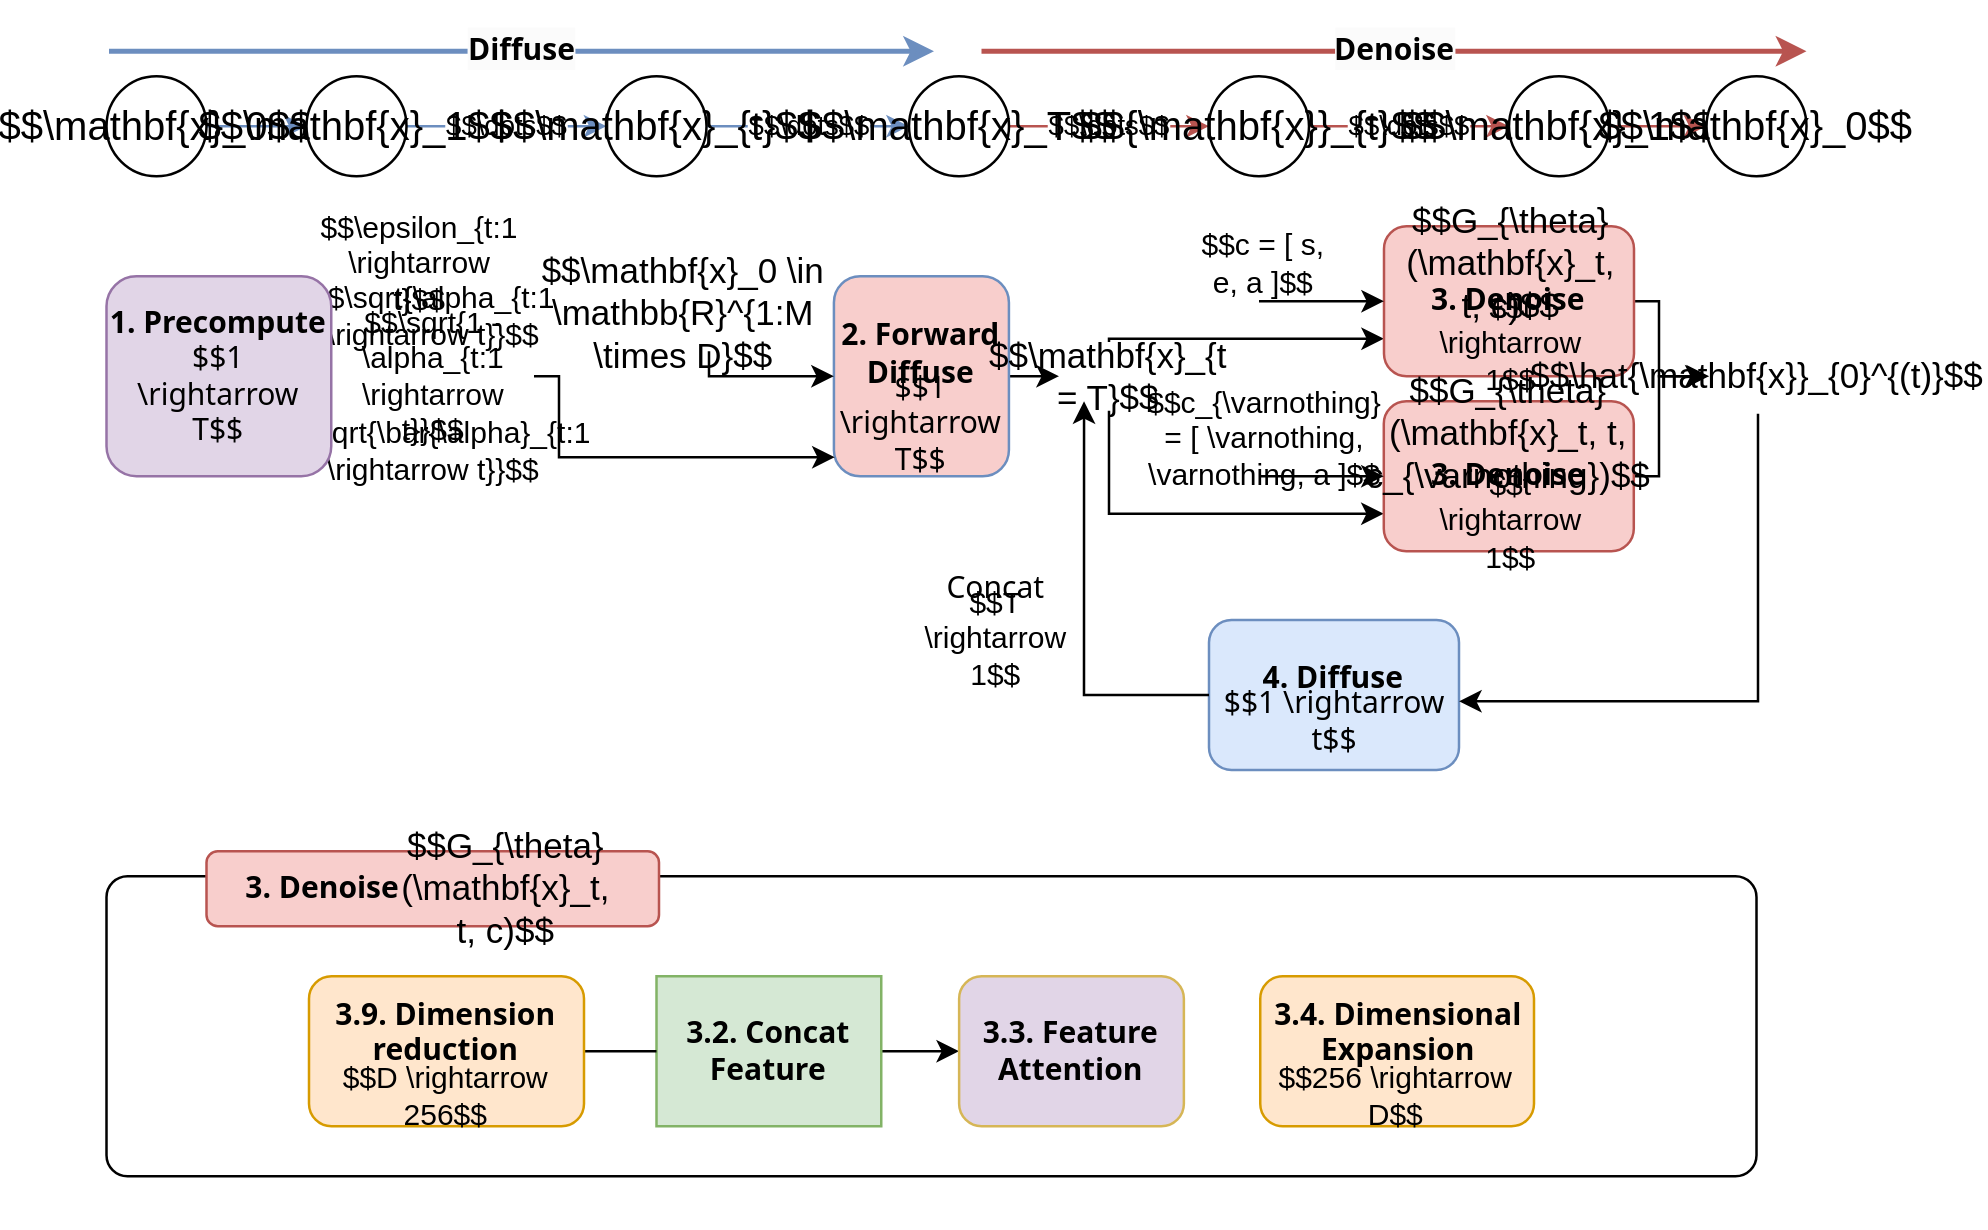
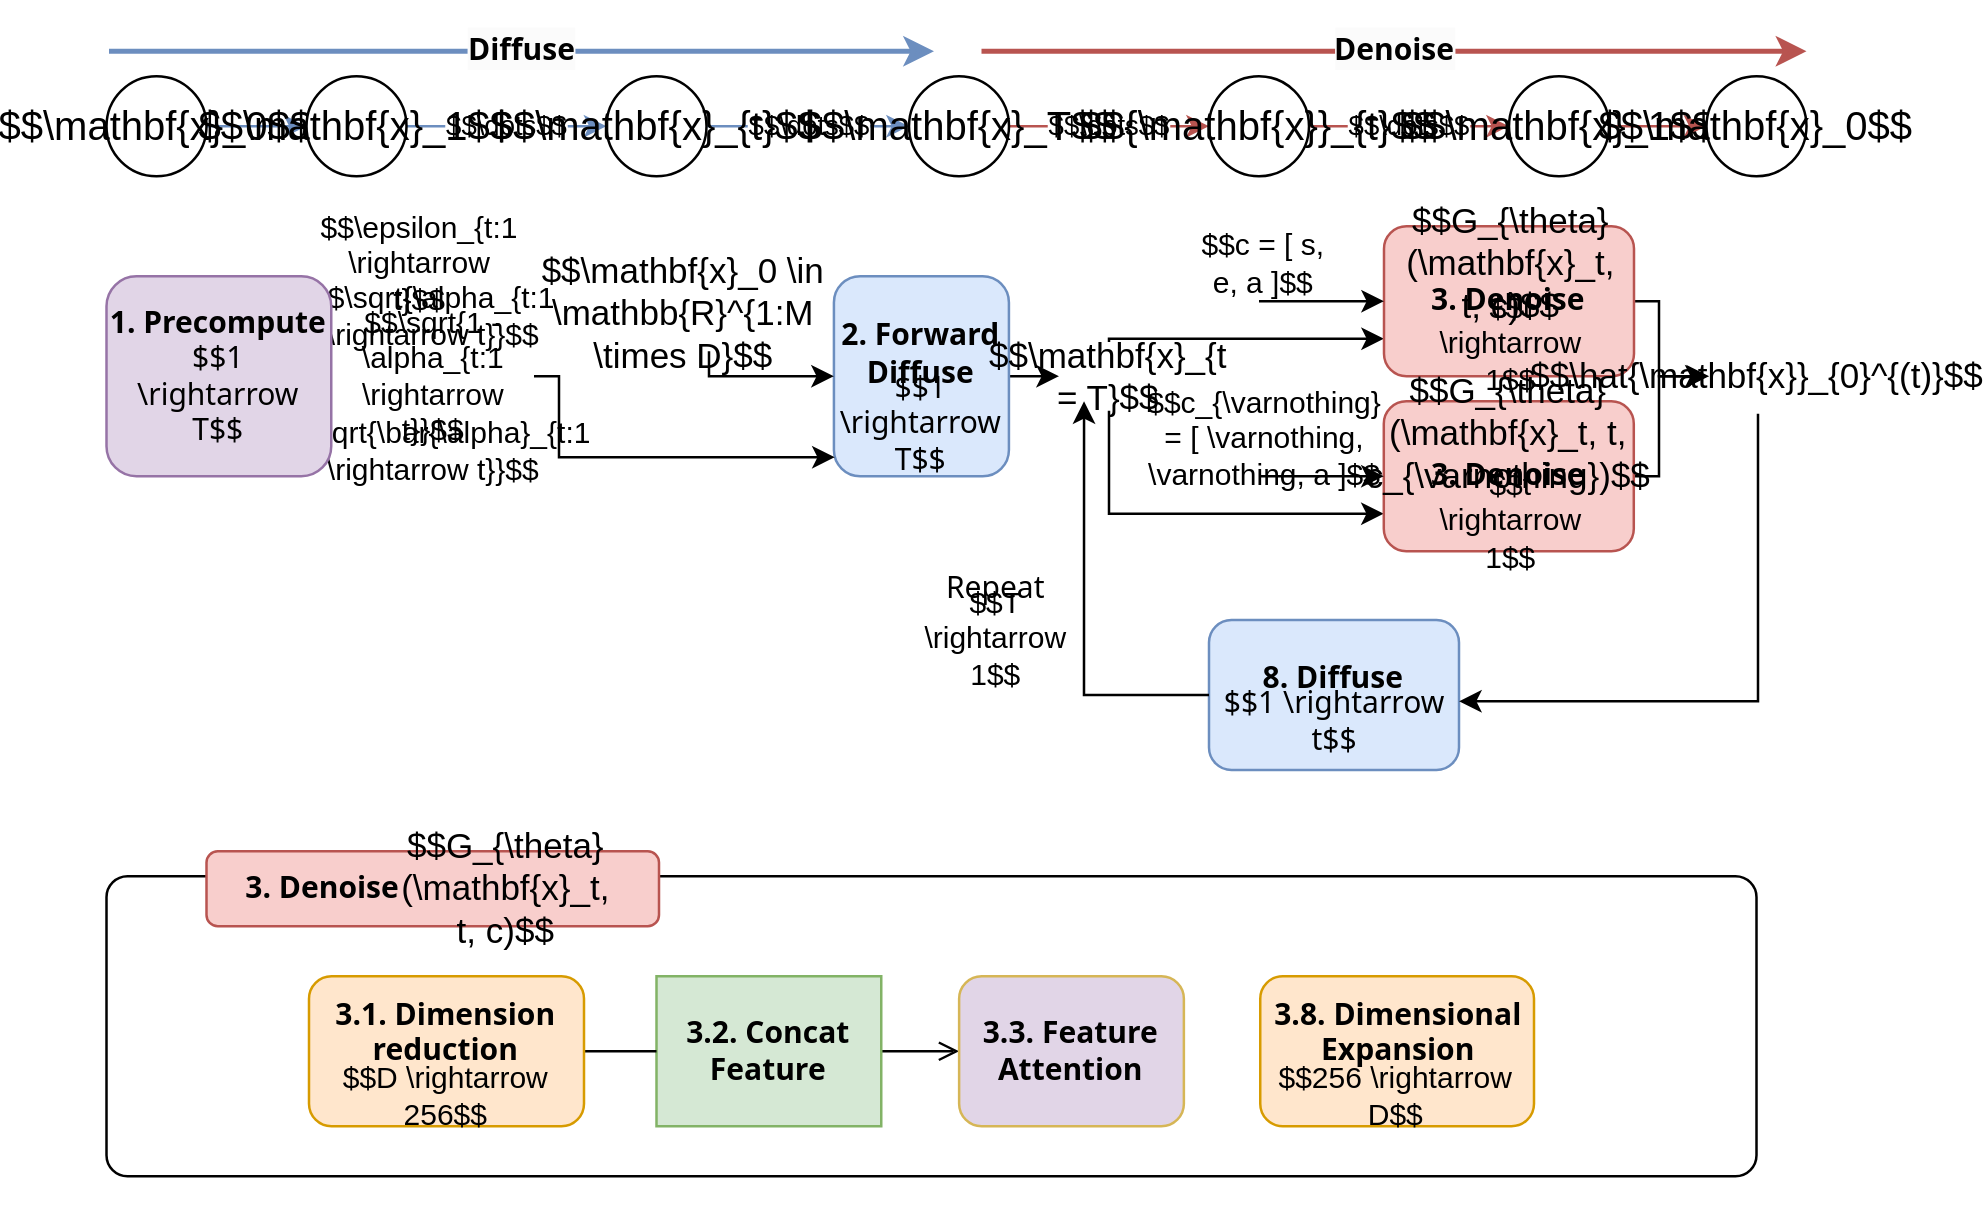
(921, 376) -> (921, 376)
(996, 589) -> (996, 589)
(1334, 696) -> (1334, 696)
(446, 1051) -> (446, 1051)
(941, 1051) -> (945, 1051)
(1399, 1051) -> (1399, 1051)
